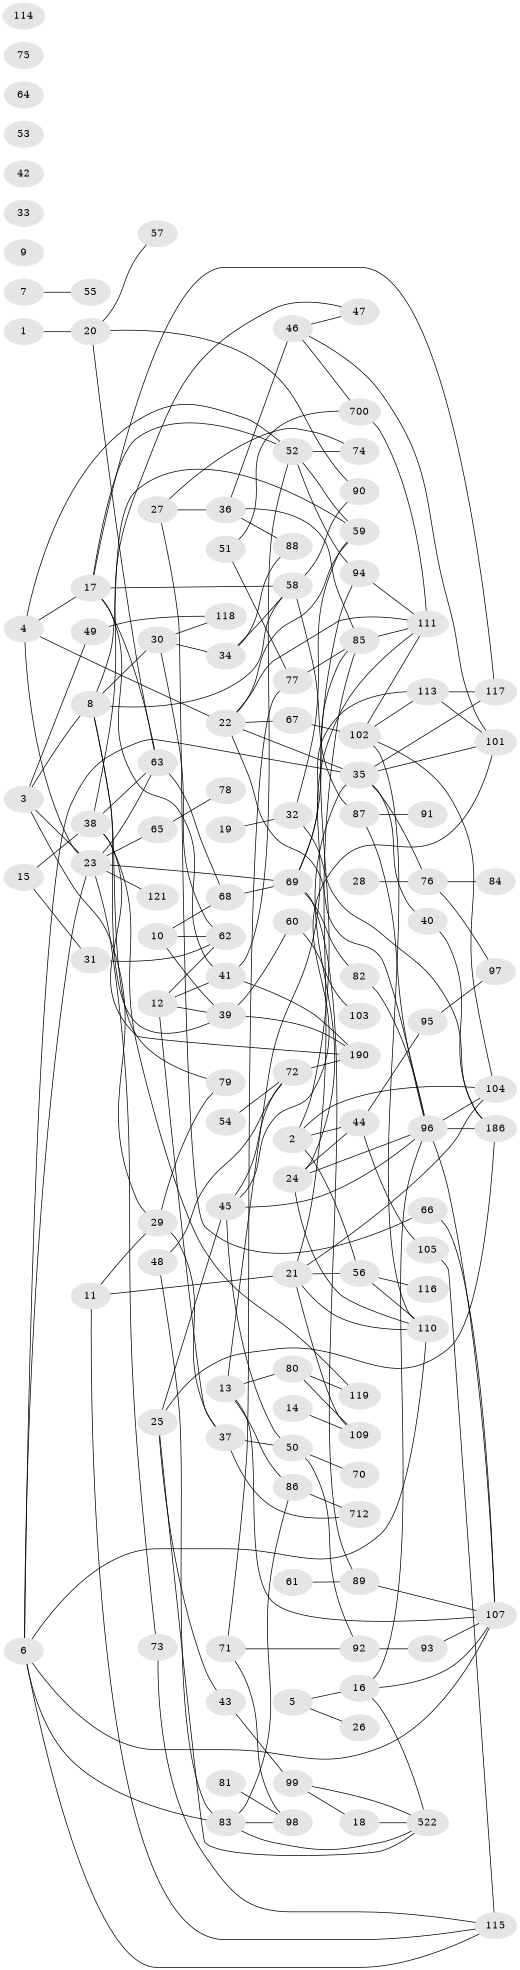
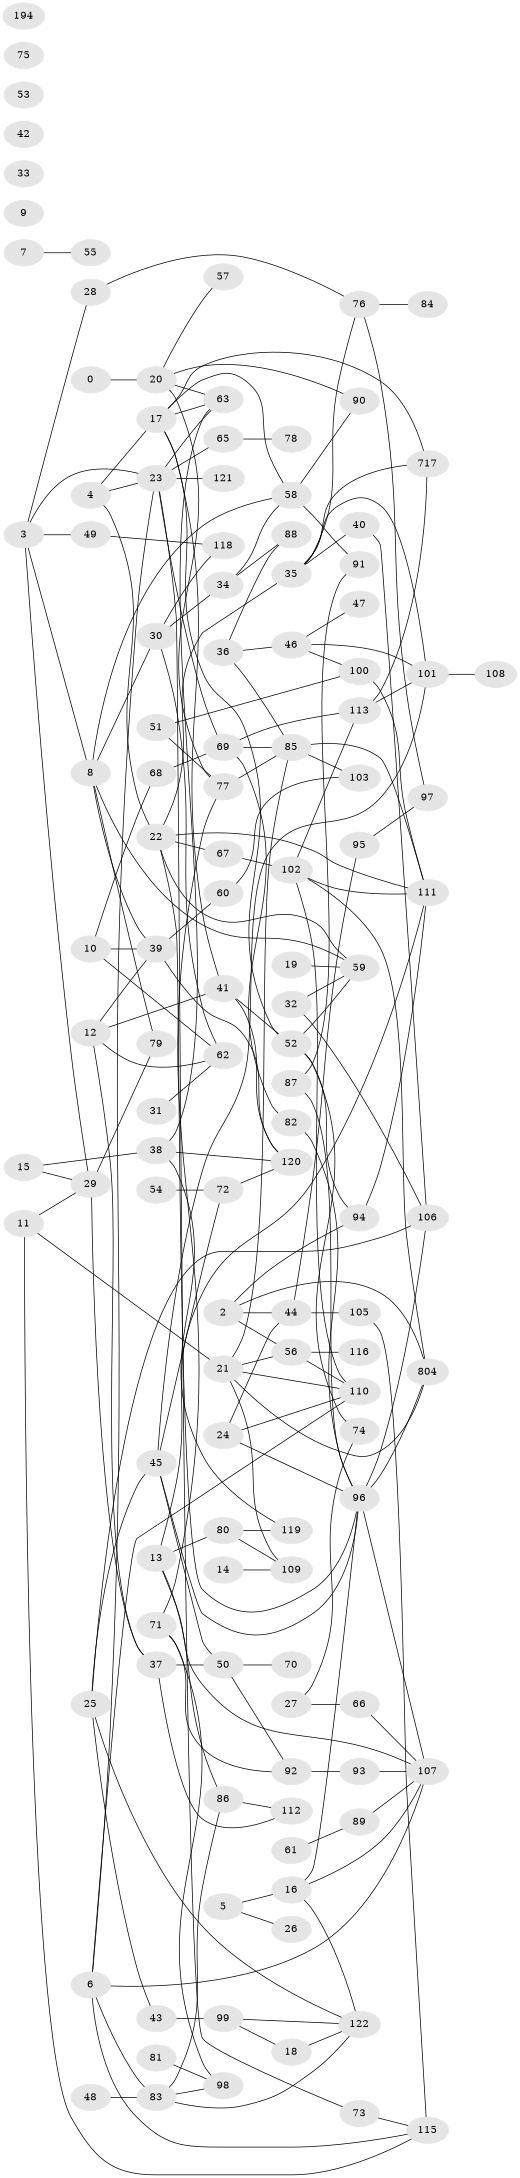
(24, 16) -> (24, 16)
(24, 95) -> none
(24, 332) -> (91, 380)
(360, 412) -> (360, 671)
none -> (57, 413)
(102, 451) -> none
(144, 471) -> none
(192, 510) -> none
none -> (197, 524)
(312, 661) -> (328, 533)
none -> (496, 674)
(496, 692) -> (428, 464)
none -> (328, 764)
(252, 824) -> (324, 966)
(197, 828) -> none
(57, 919) -> (57, 1176)
(320, 947) -> none
(360, 1056) -> (291, 1162)
(41, 1070) -> none
(496, 1089) -> (428, 1372)
(496, 1129) -> (428, 1218)
(223, 1166) -> none
(334, 1230) -> none
(360, 1514) -> (291, 1811)
(428, 1823) -> (360, 2024)
